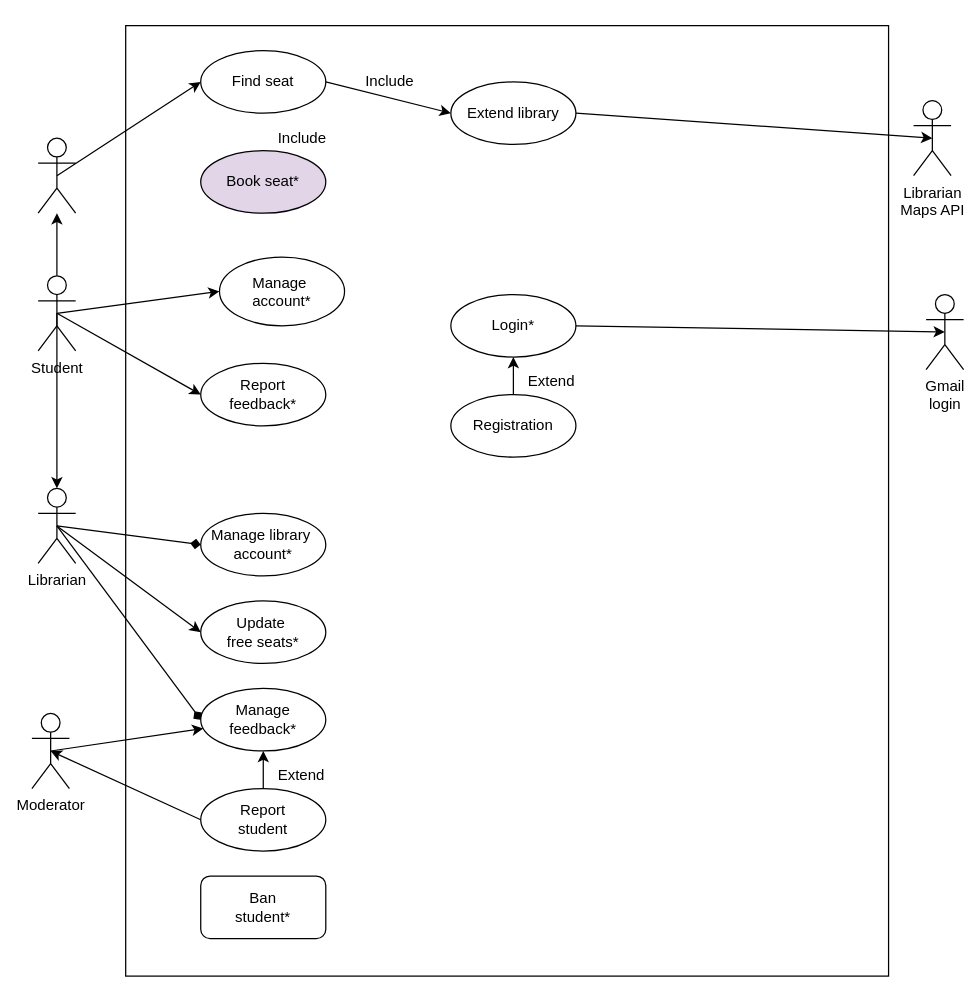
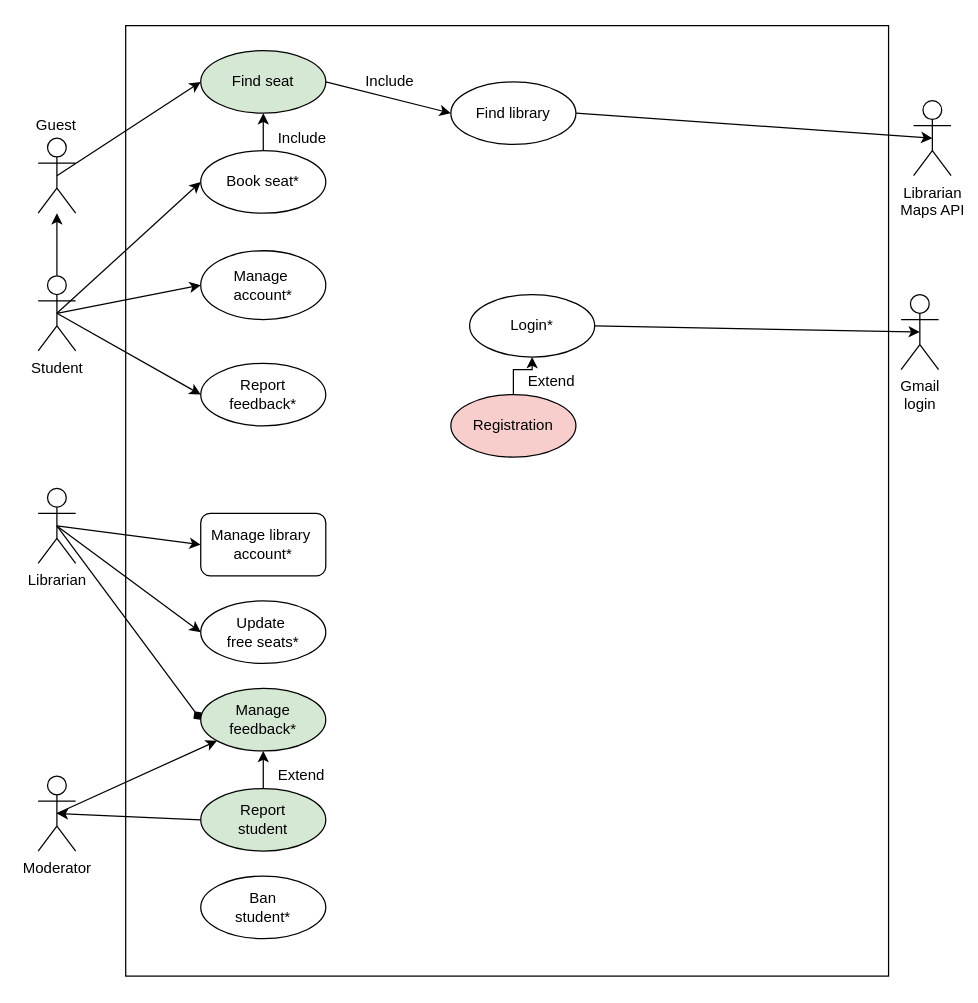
(263, 82) -> (263, 82)
(513, 113) -> (513, 113)
none -> (57, 126)
none -> (263, 136)
(263, 182) -> (263, 182)
(282, 291) -> (263, 285)
(513, 326) -> (532, 326)
(944, 332) -> (919, 332)
(57, 405) -> (127, 250)
(513, 426) -> (513, 426)
(190, 543) -> (191, 543)
(263, 544) -> (263, 544)
(263, 719) -> (263, 719)
(51, 751) -> (57, 813)
(263, 819) -> (263, 819)
(263, 907) -> (263, 907)
